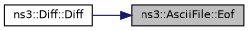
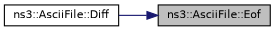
(48, 15) -> (62, 15)
